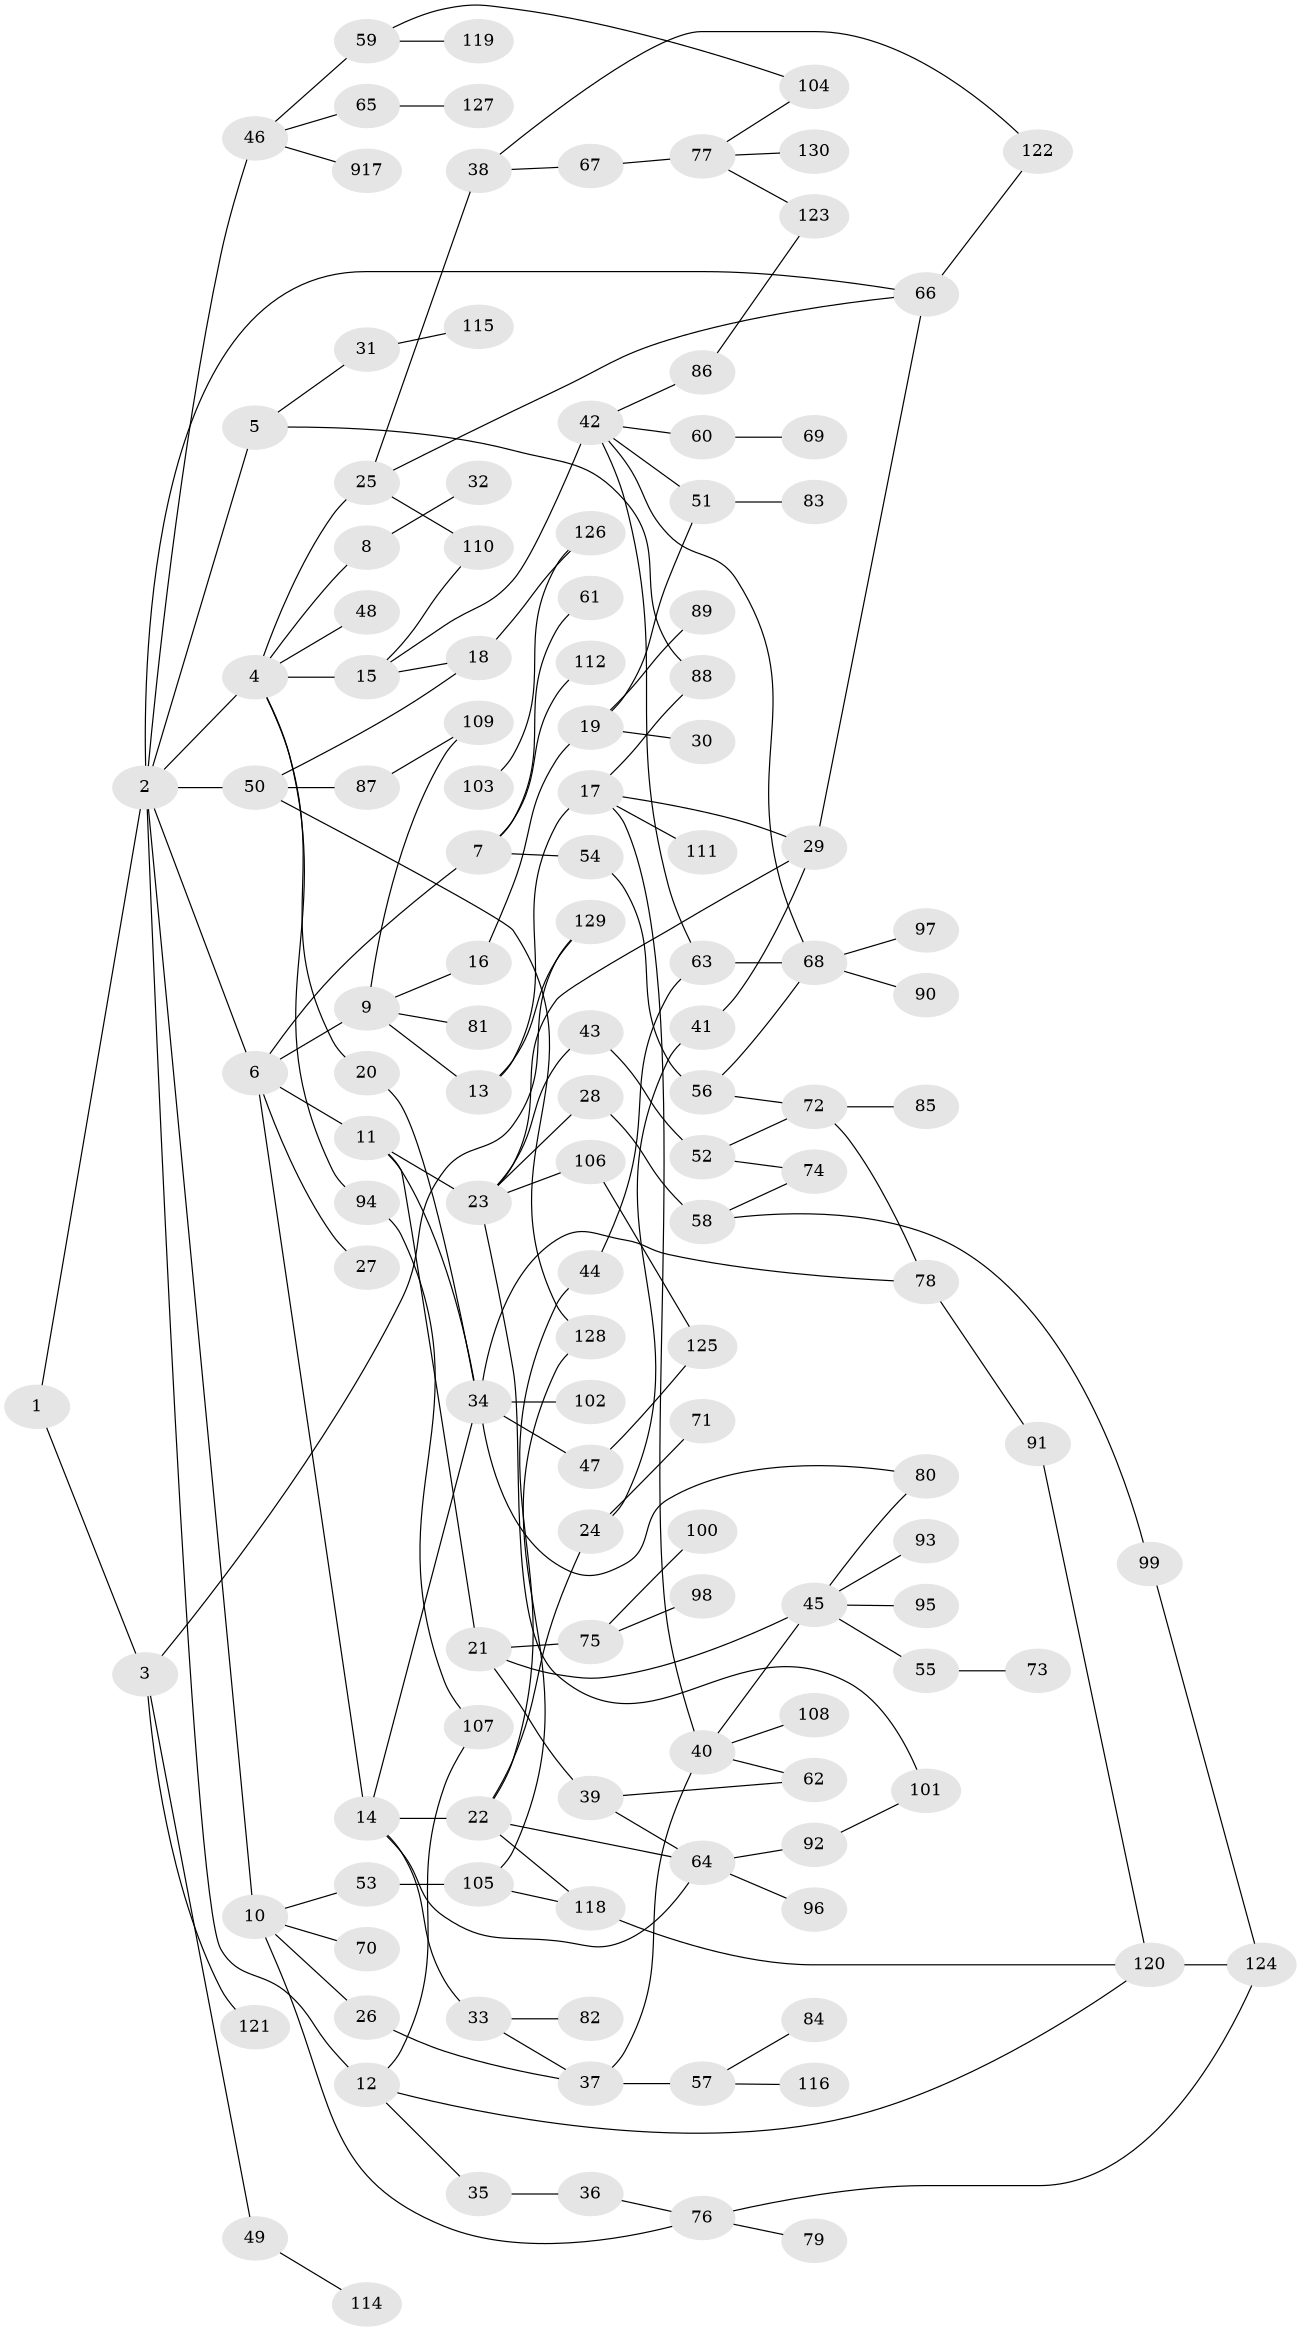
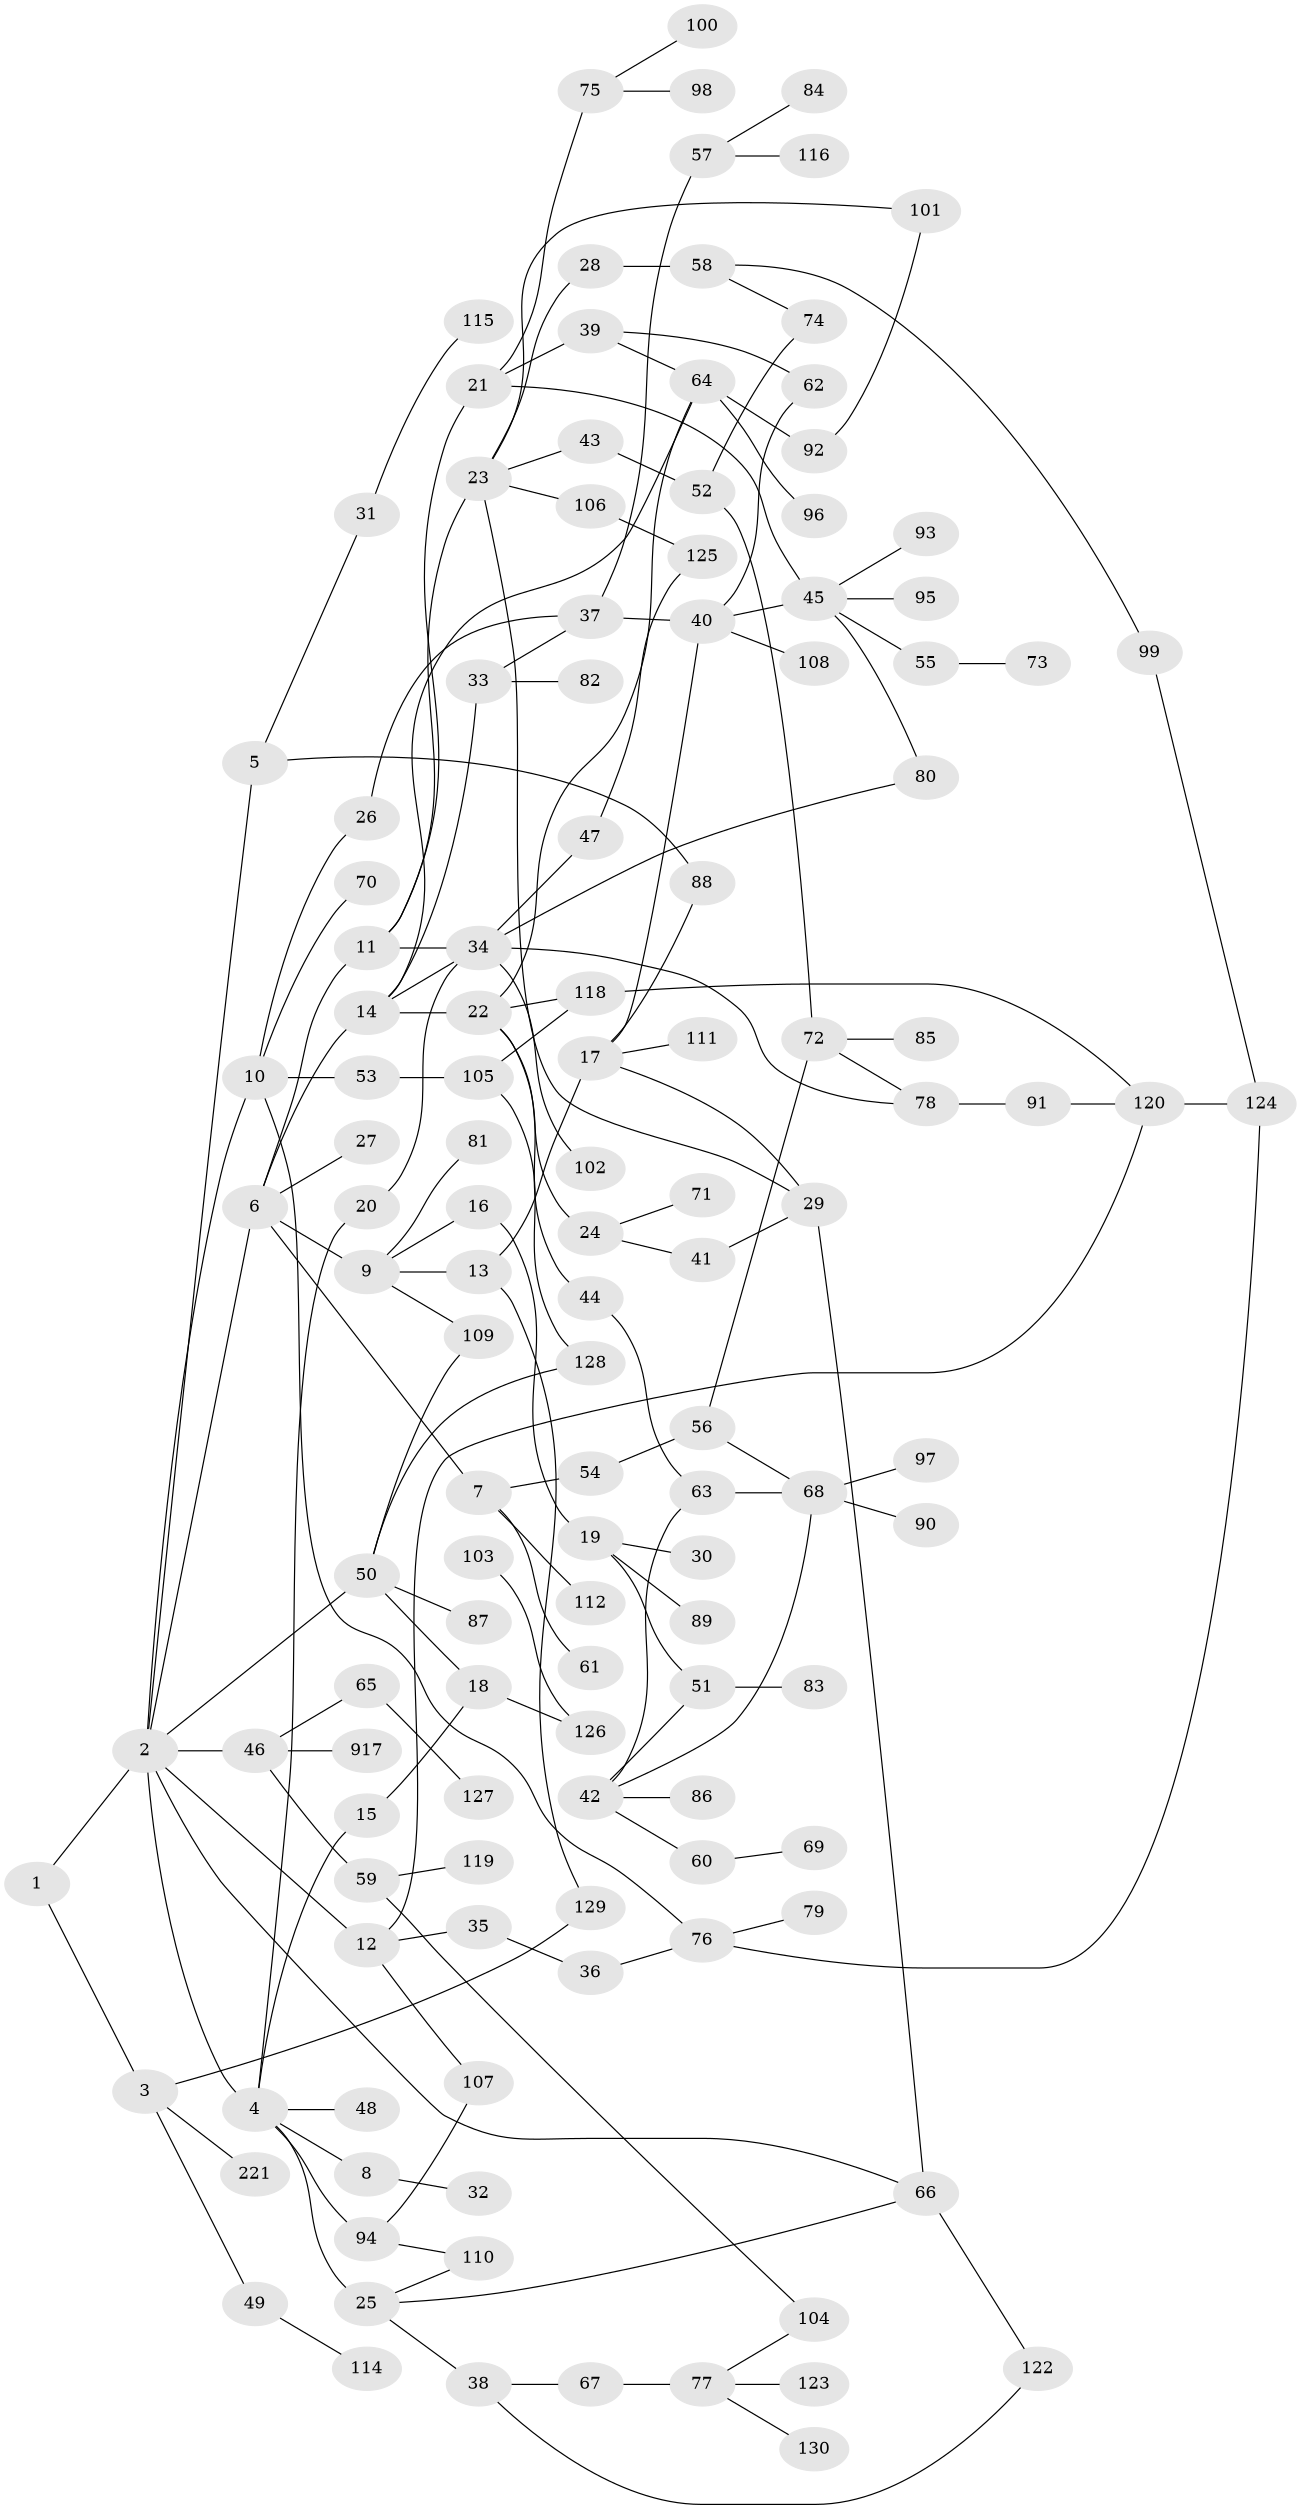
(758, 294) -> none
(514, 578) -> none
(425, 614) -> (422, 2249)
(422, 755) -> (408, 1451)
(255, 2027) -> (255, 2174)
